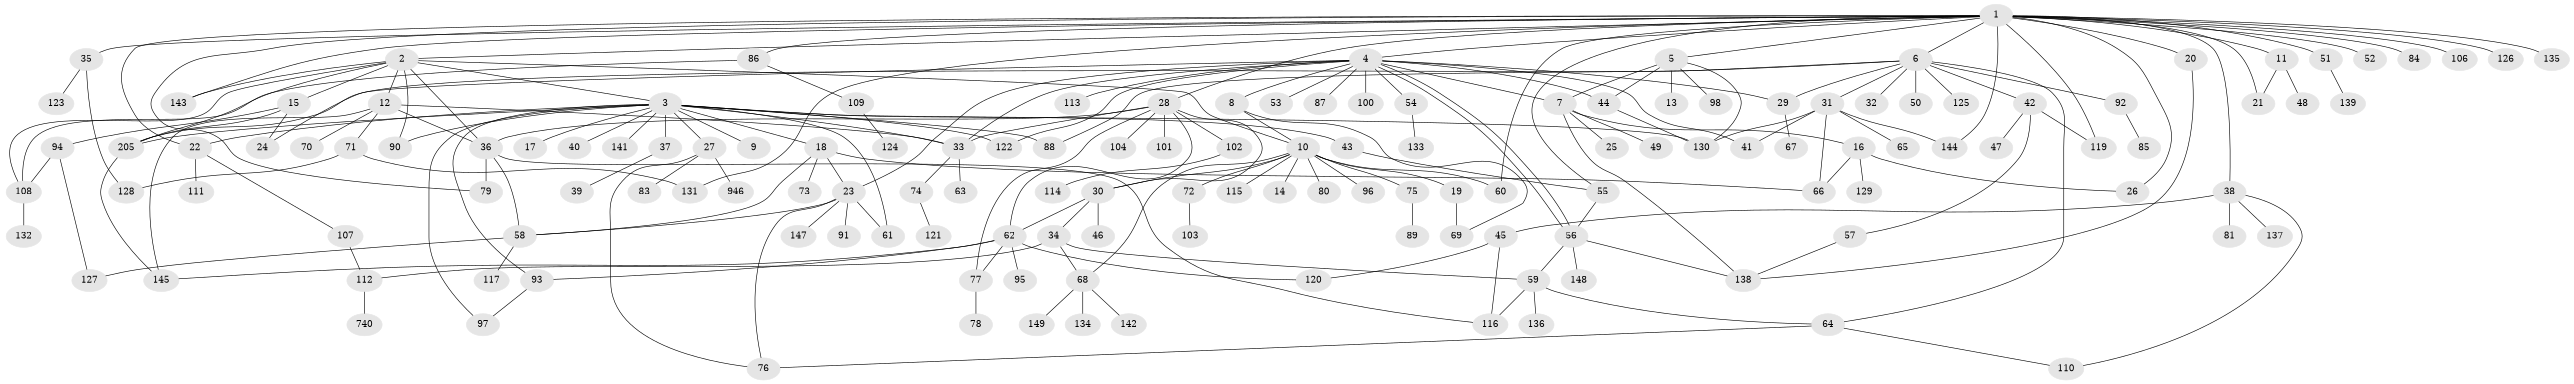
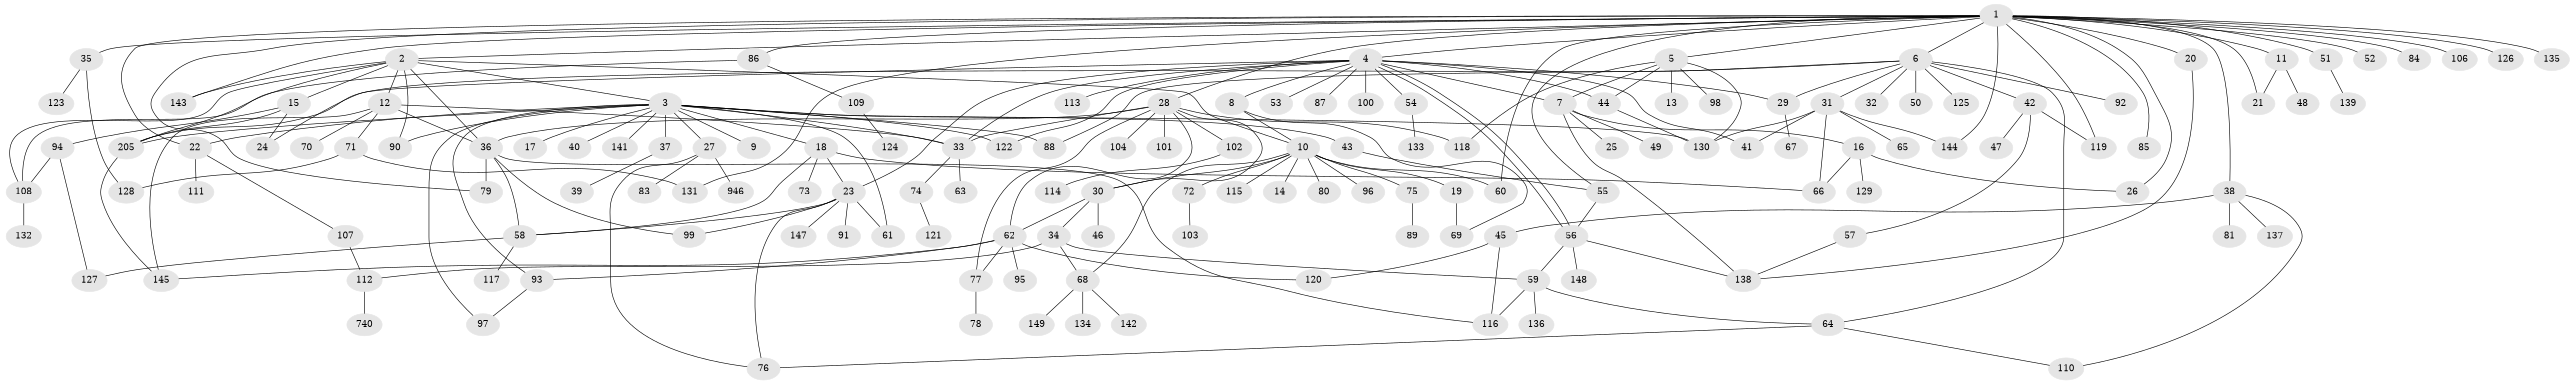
(2133, 126) -> (2104, 55)
none -> (1462, 148)
none -> (689, 236)
